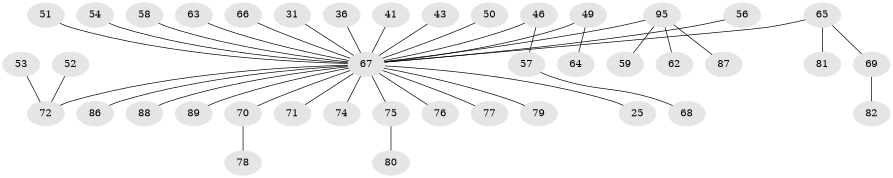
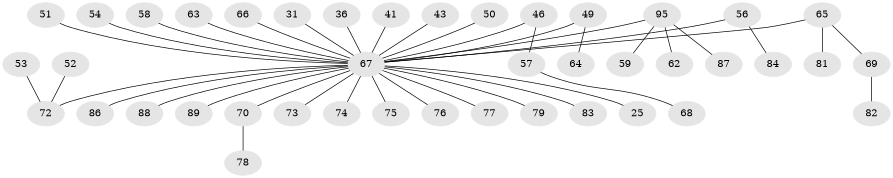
none -> (773, 64)
(292, 114) -> (292, 114)
none -> (588, 114)
(391, 163) -> none
